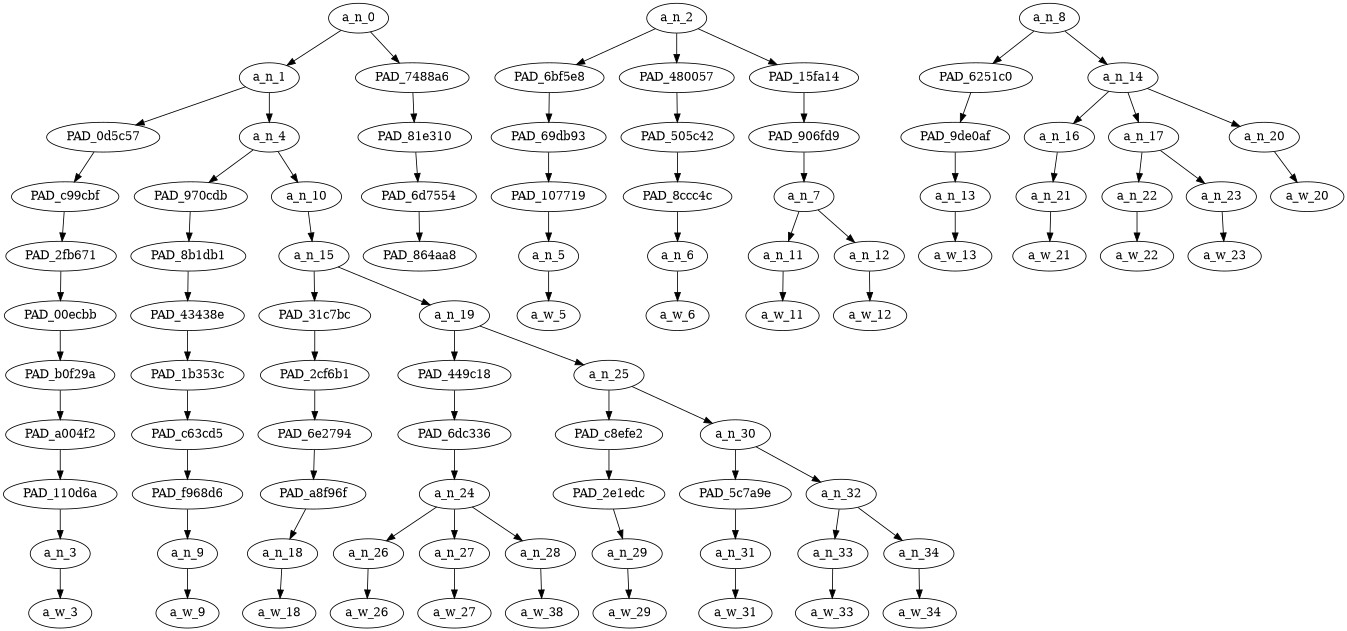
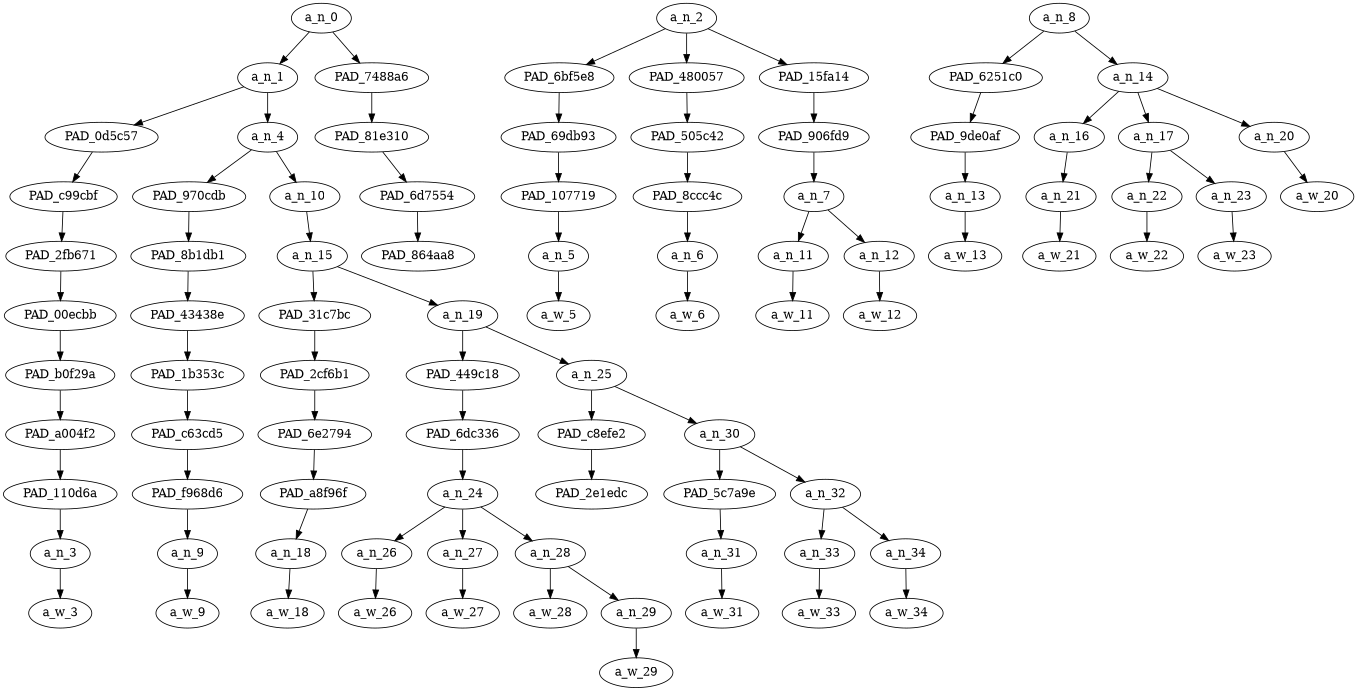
(617, 520) -> (590, 581)
(542, 613) -> (550, 613)
